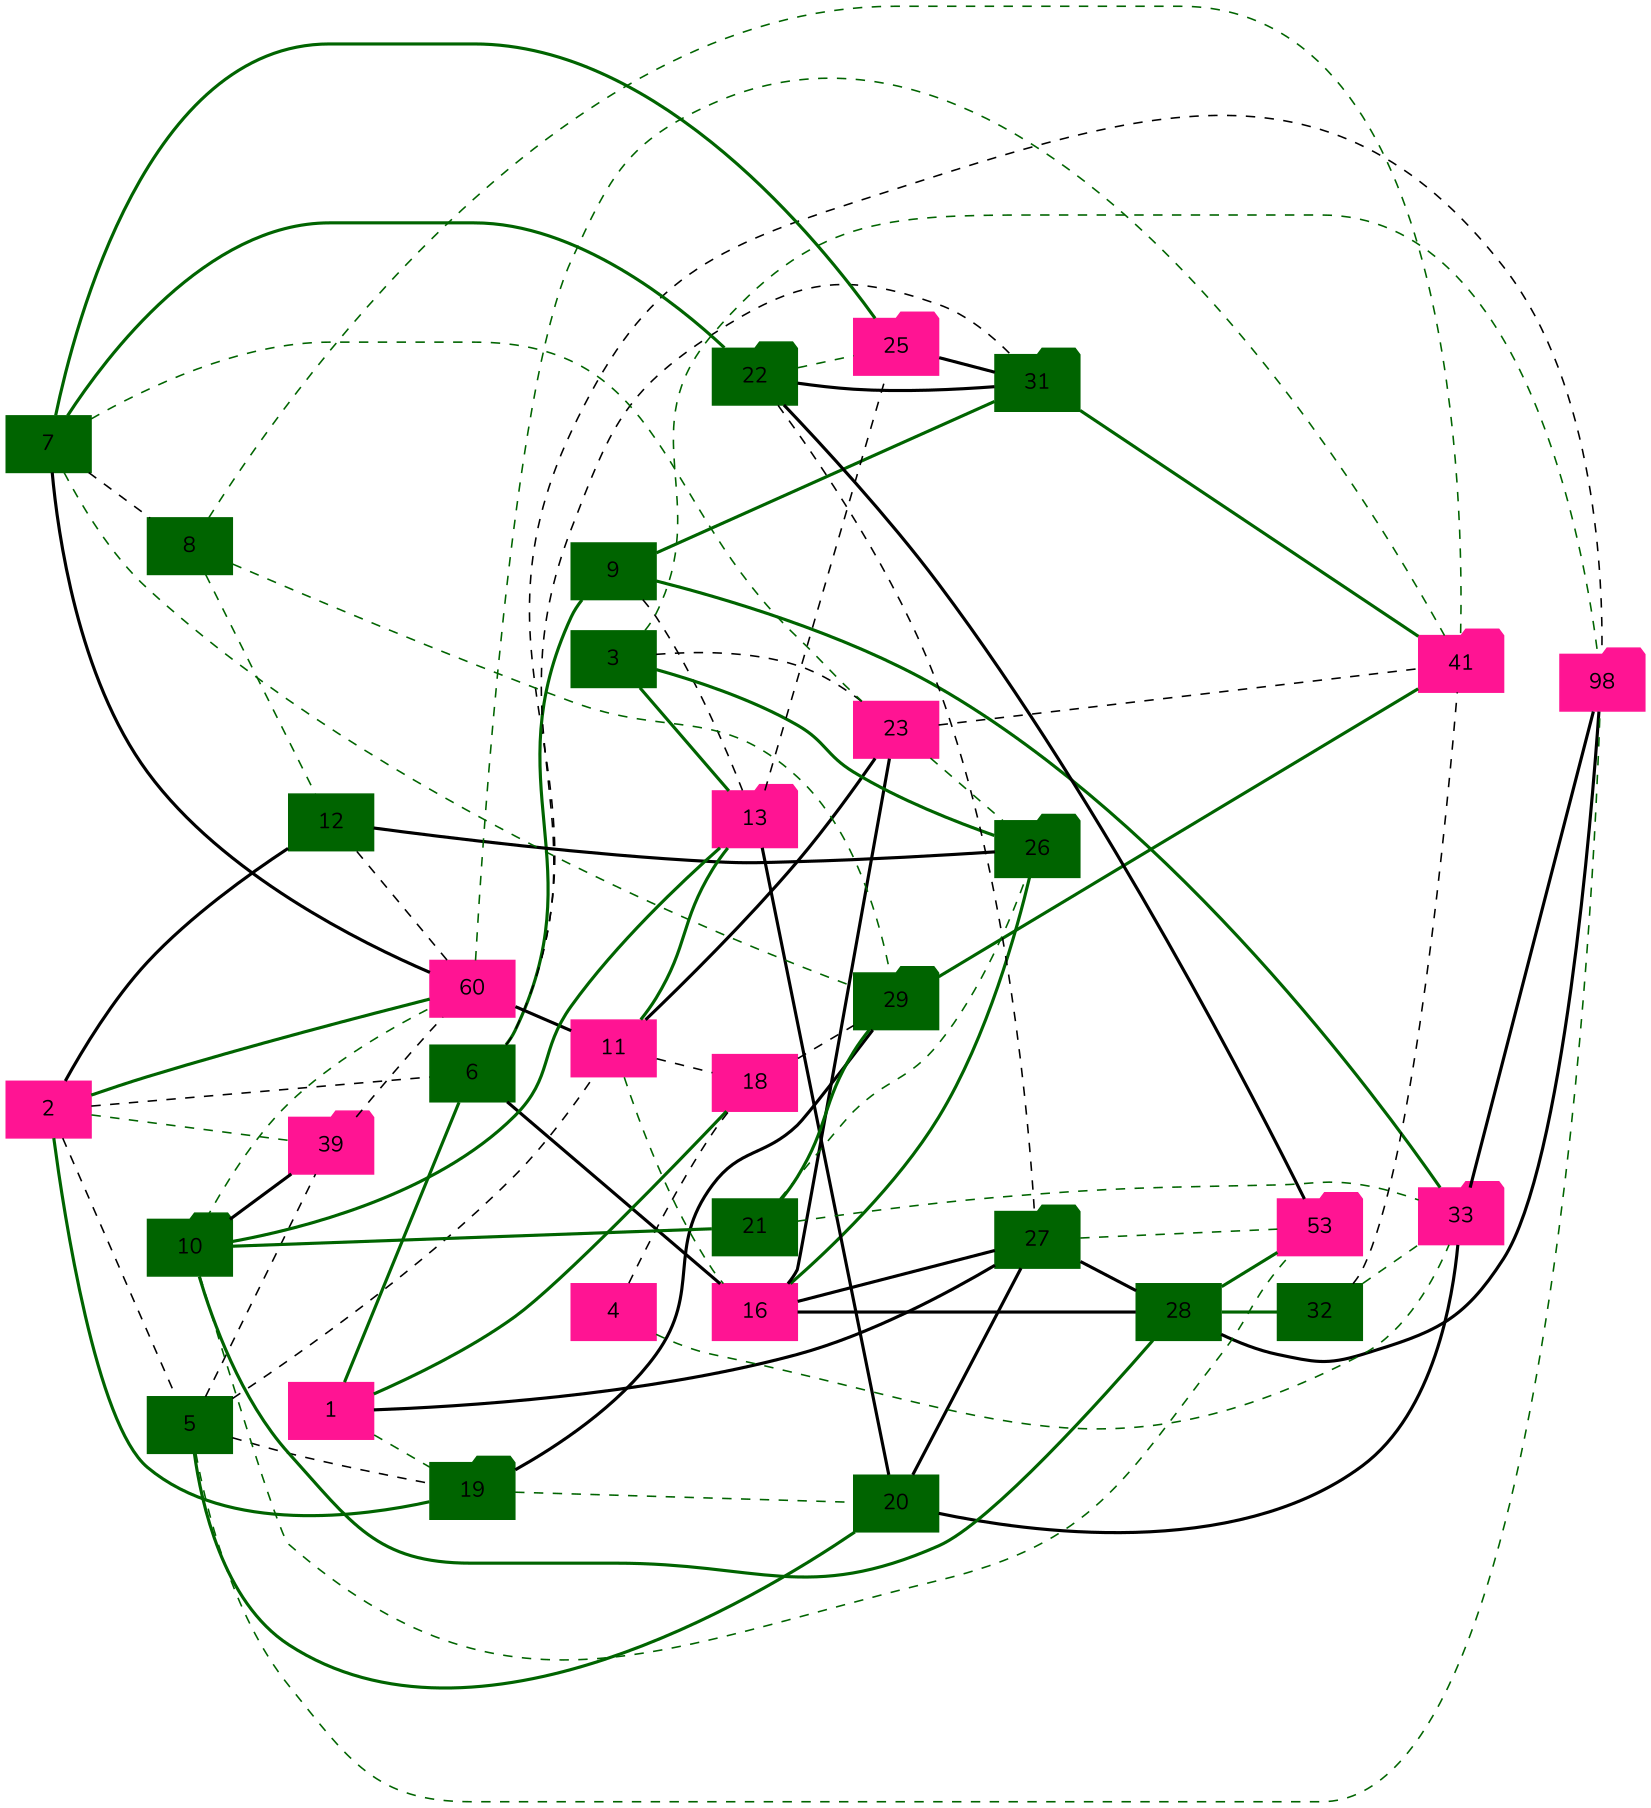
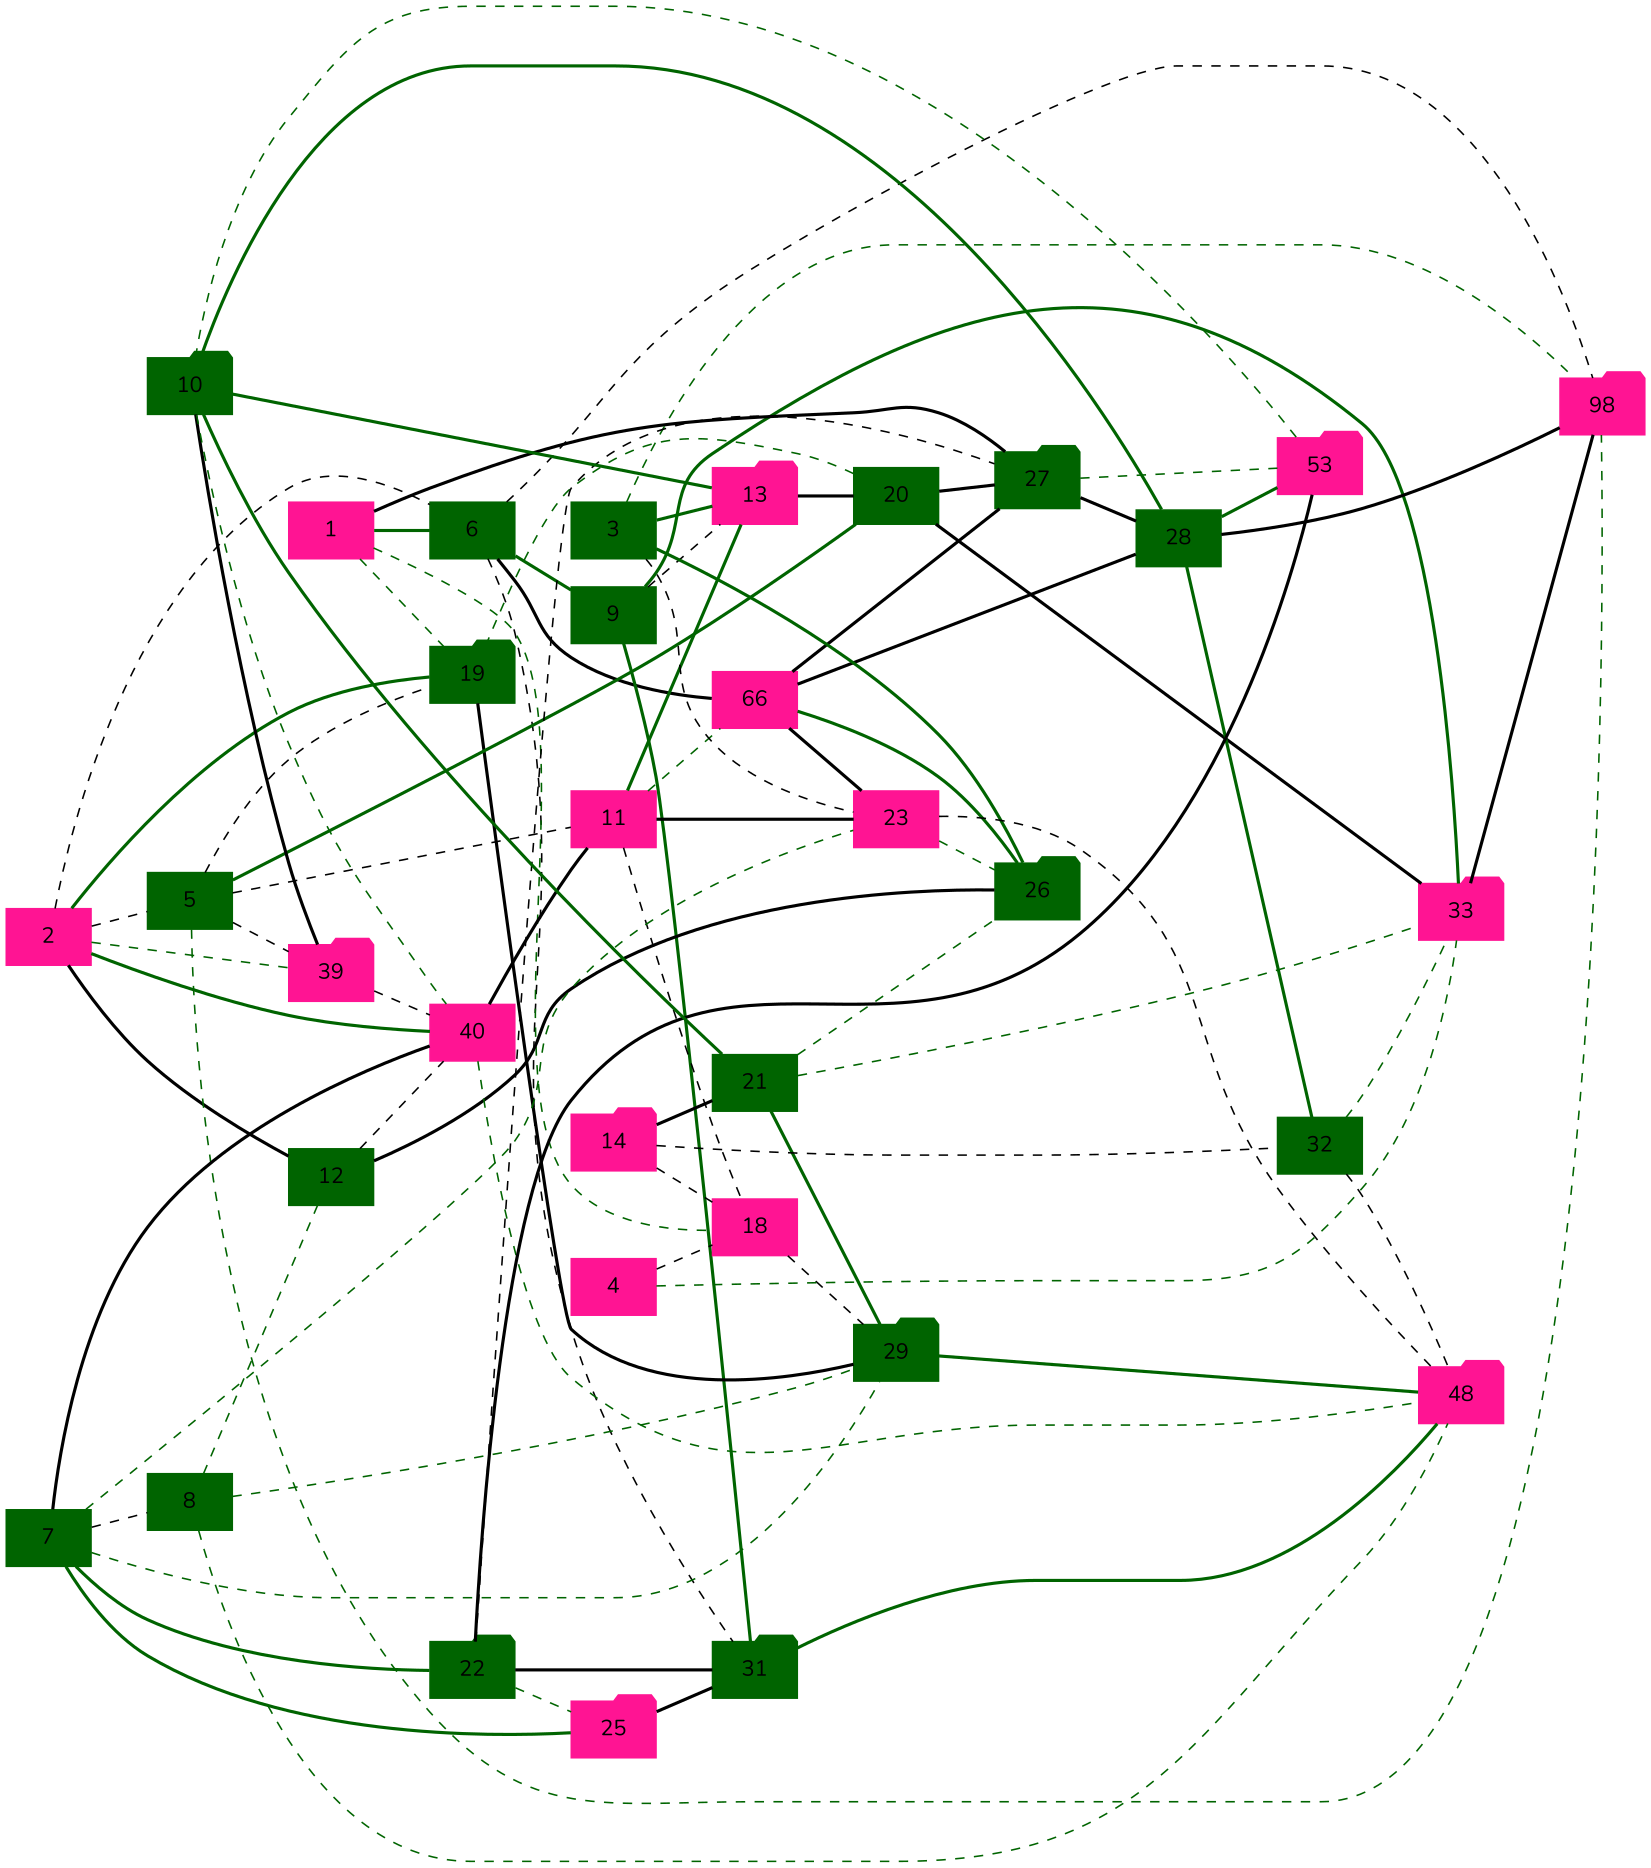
(826, 583) -> none
(1461, 664) -> (1461, 1395)
(472, 989) -> (472, 1033)
none -> (614, 1143)
(566, 1273) -> (546, 1123)
(755, 1312) -> (755, 700)
